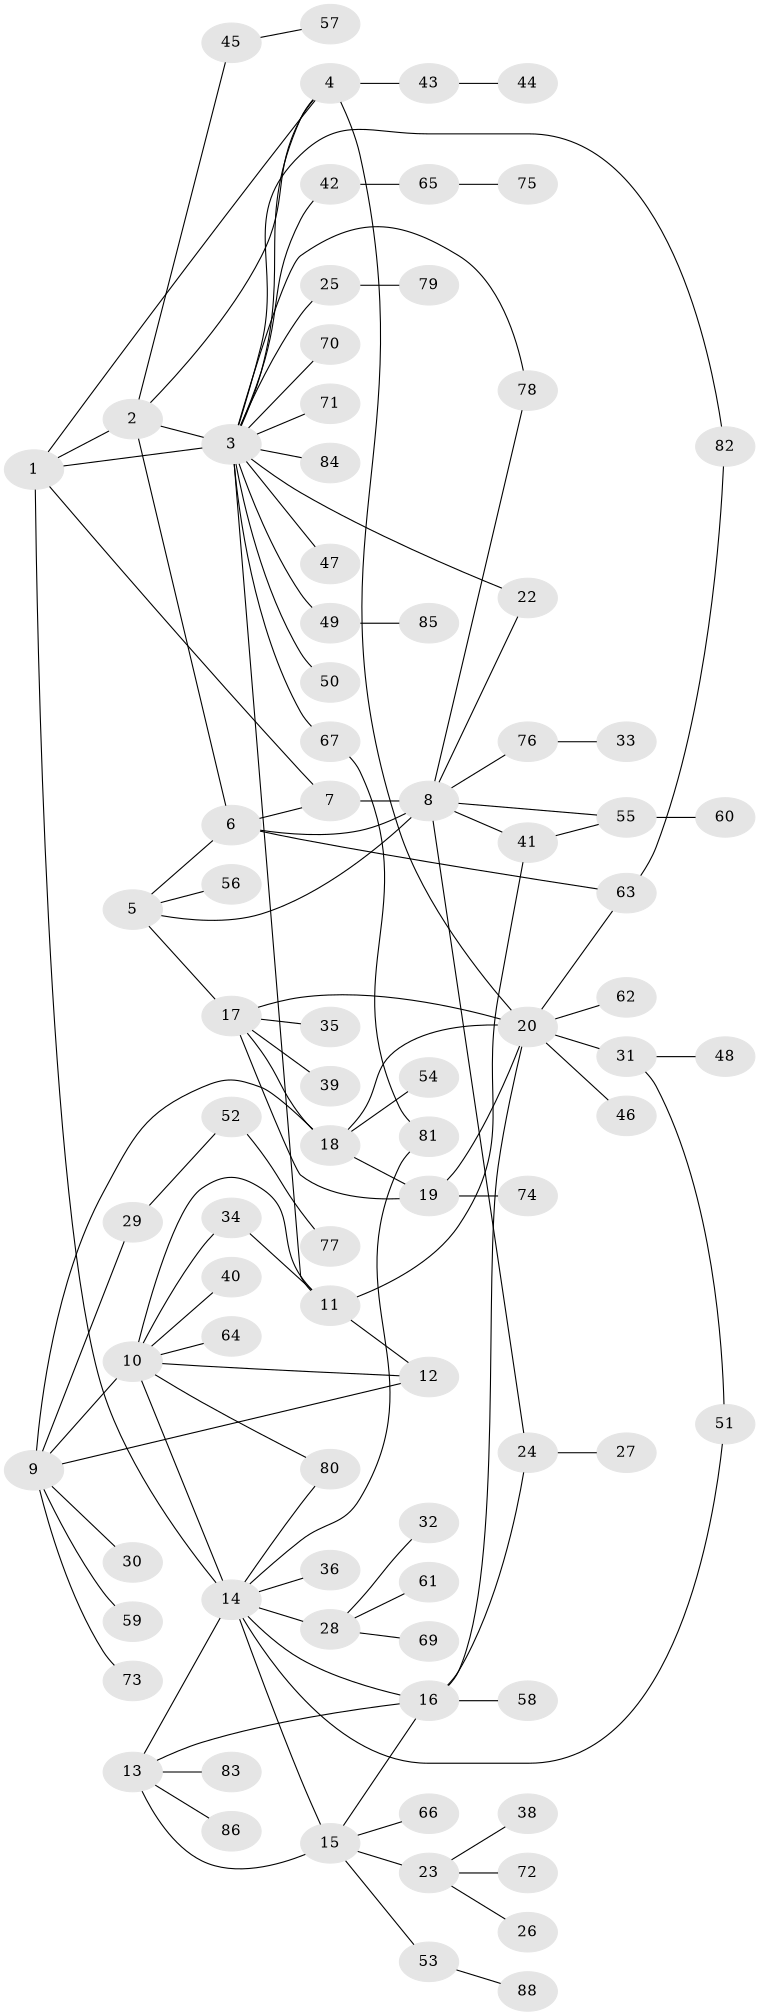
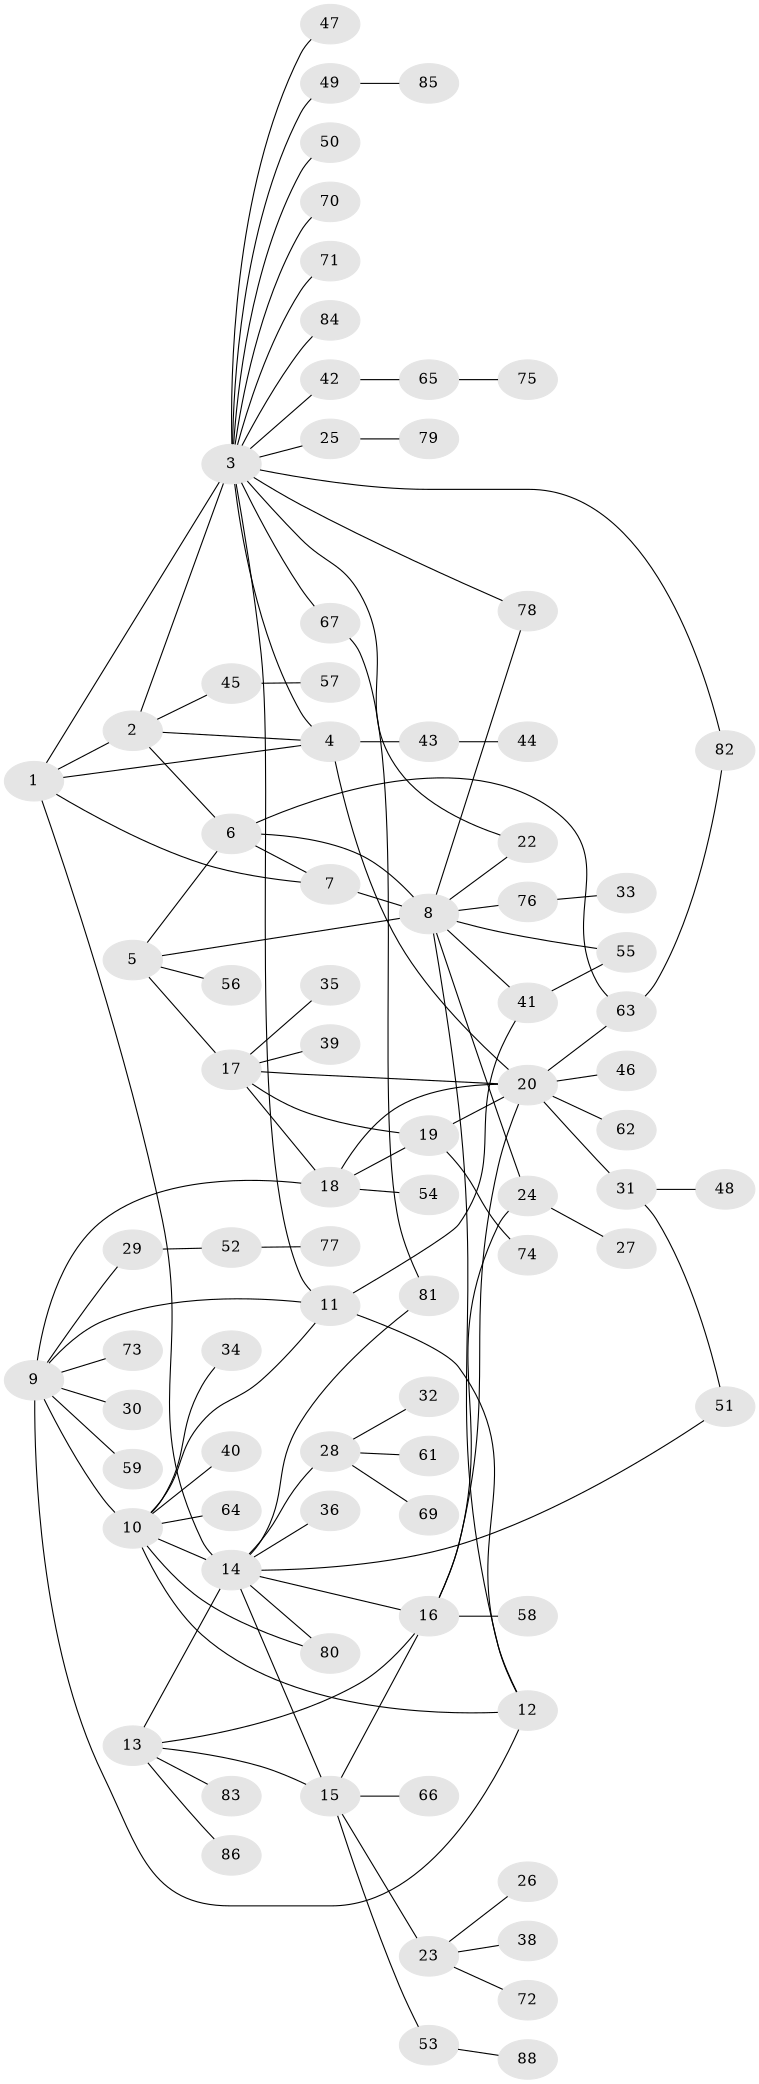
(725, 817) -> none
(281, 1262) -> (160, 1305)
none -> (468, 1296)
